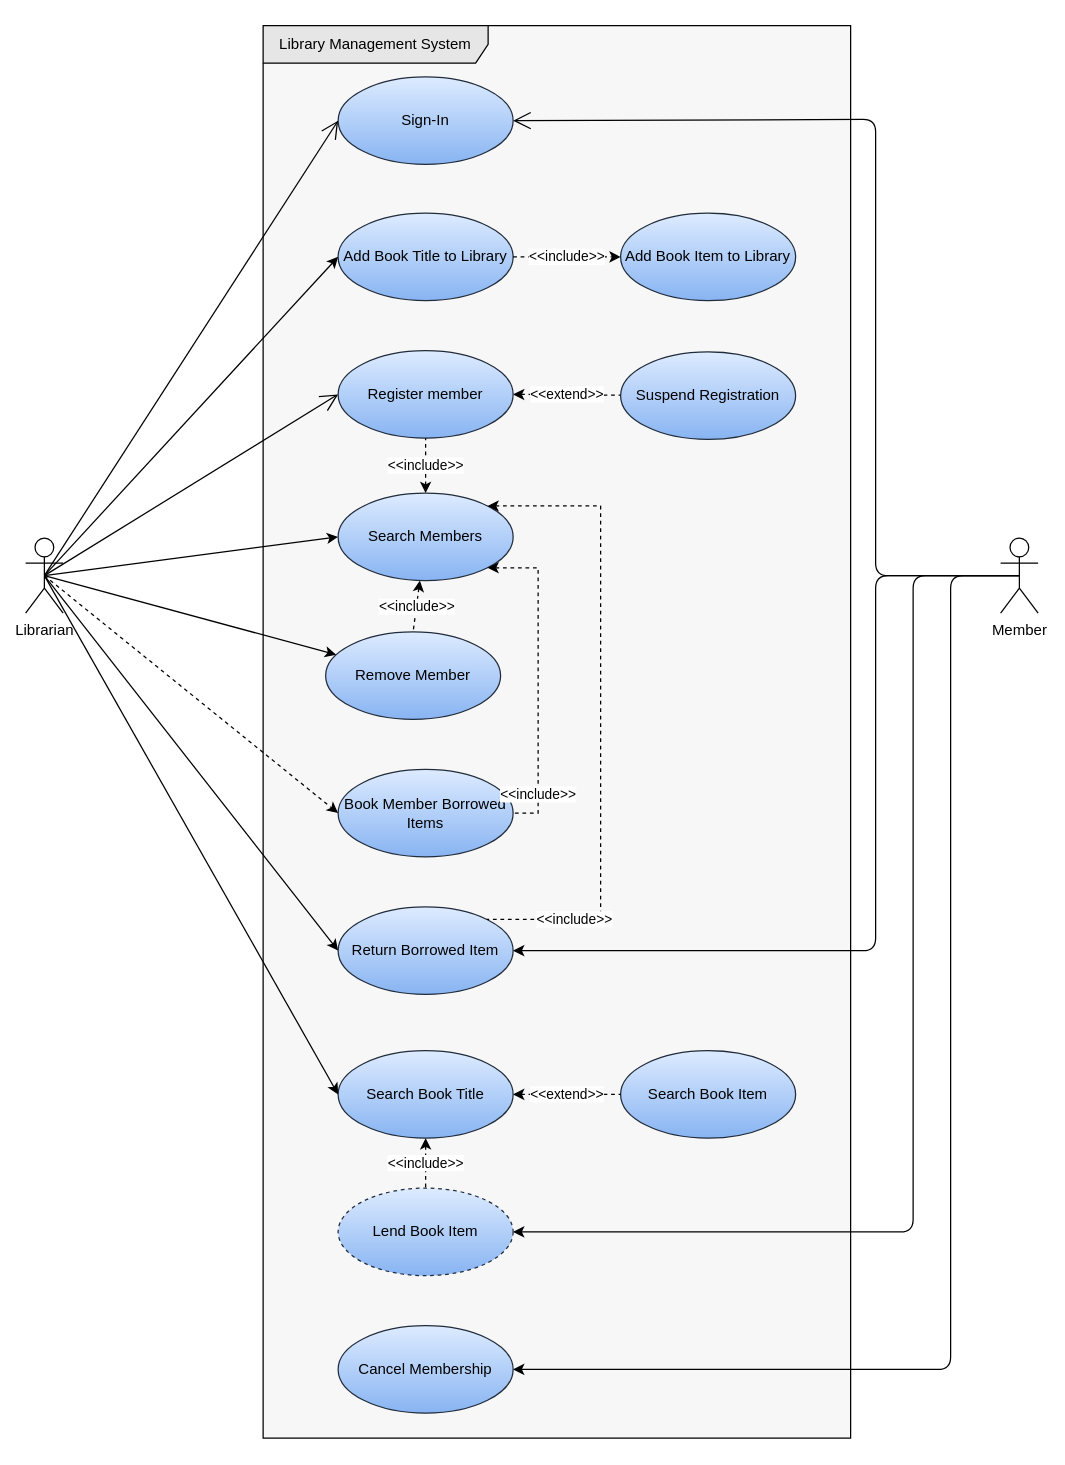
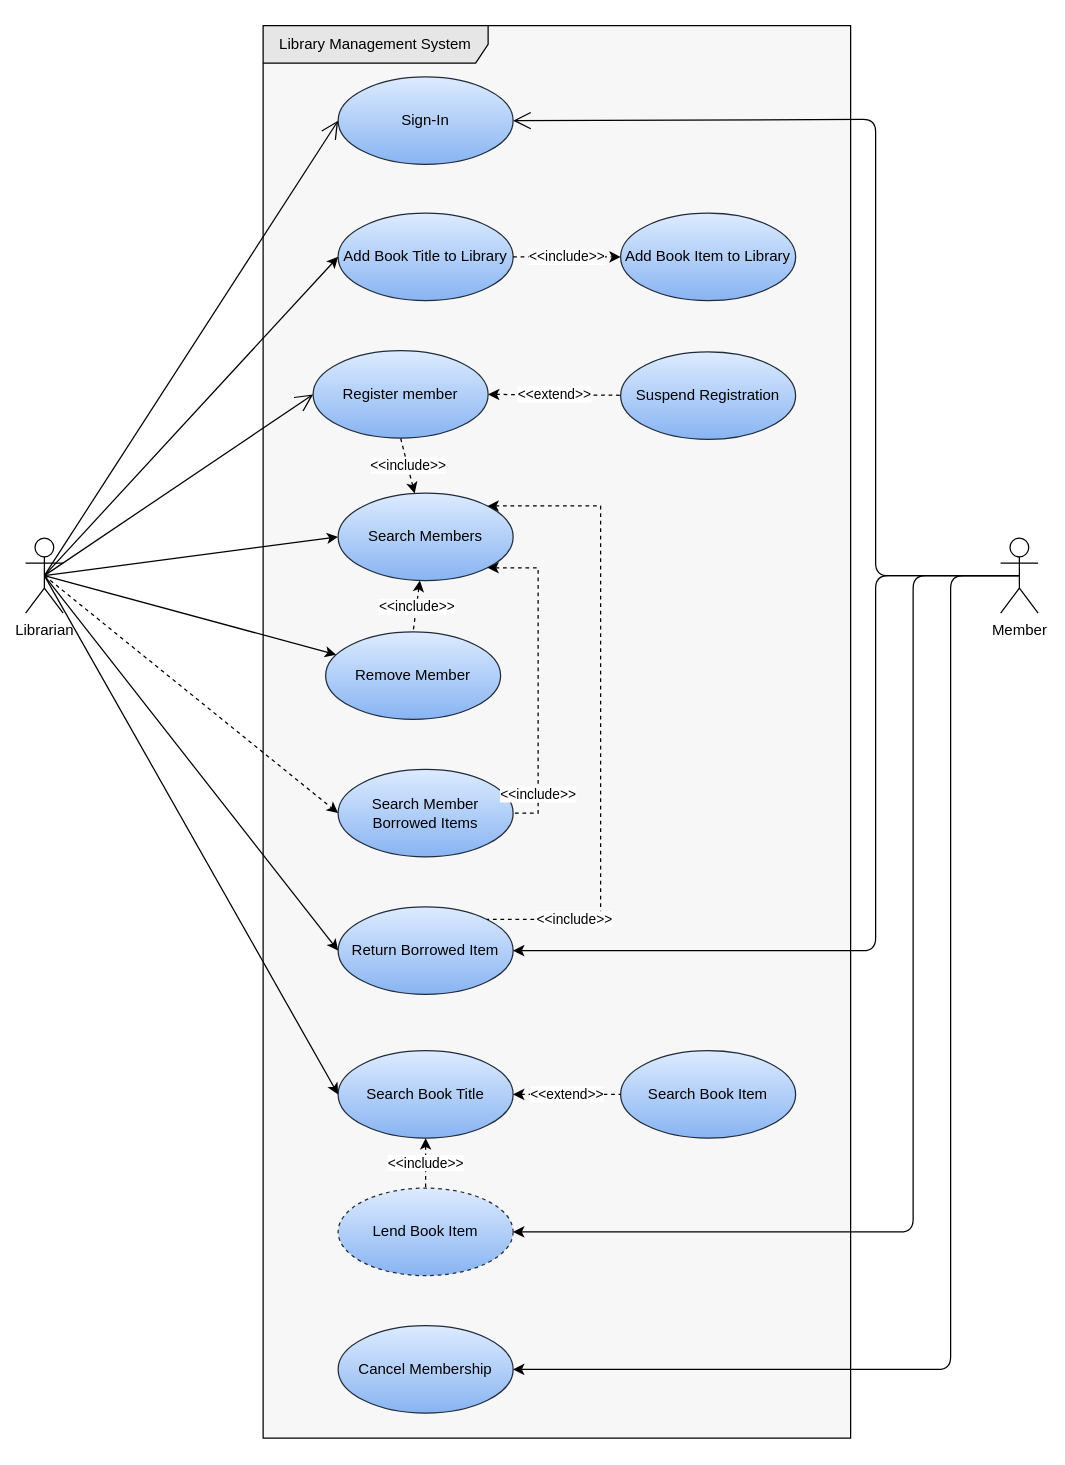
(426, 394) -> (401, 394)
(426, 813) -> (426, 813)
